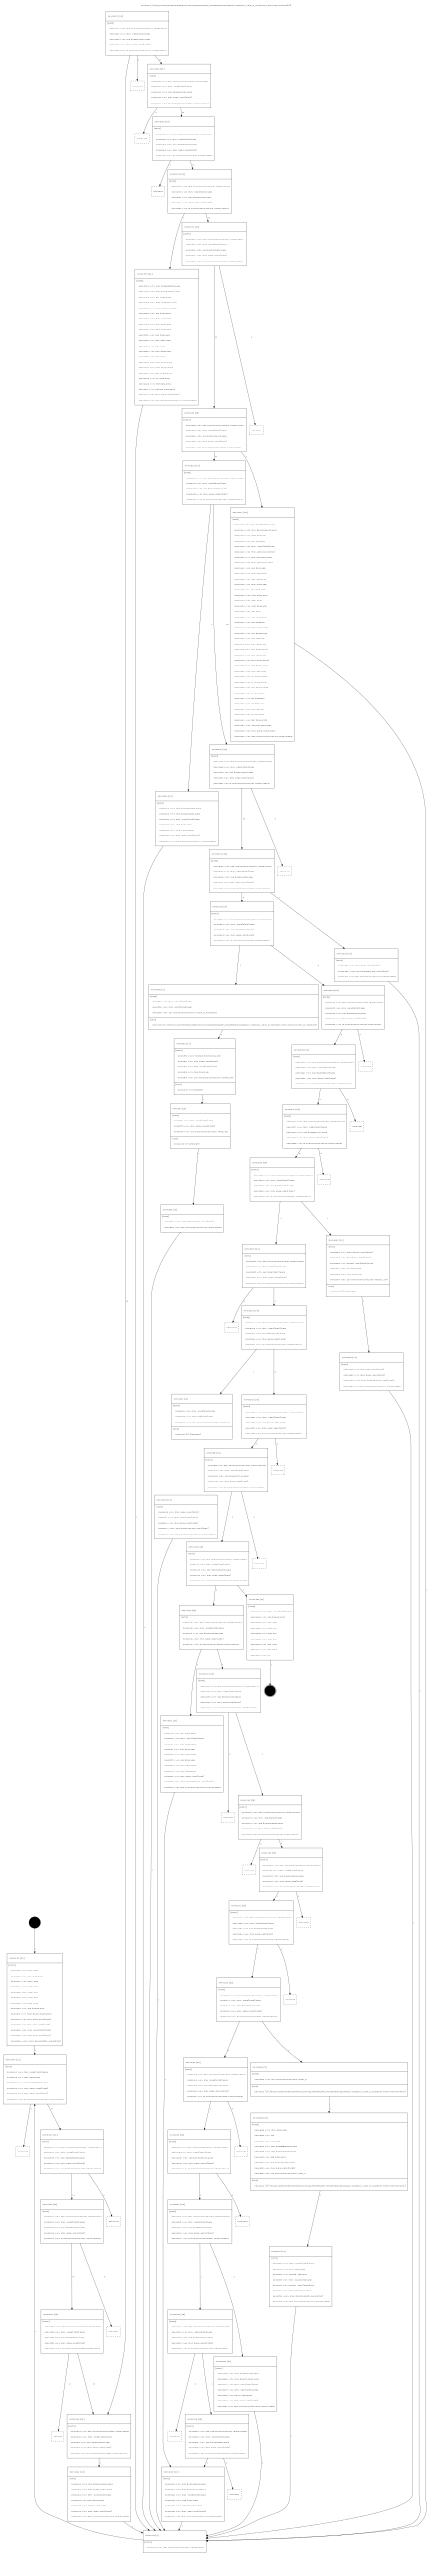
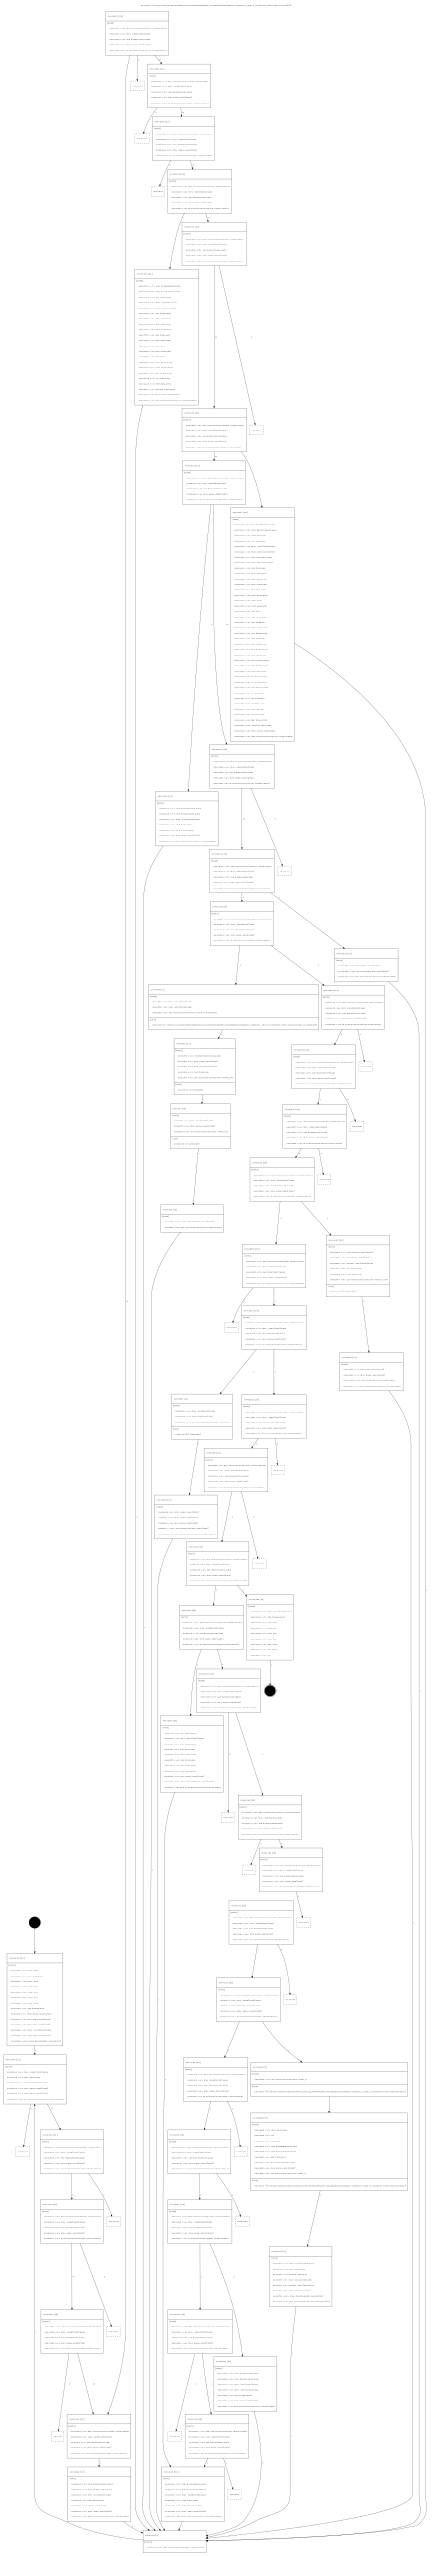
none -> (194, 1466)
(276, 1896) -> none
